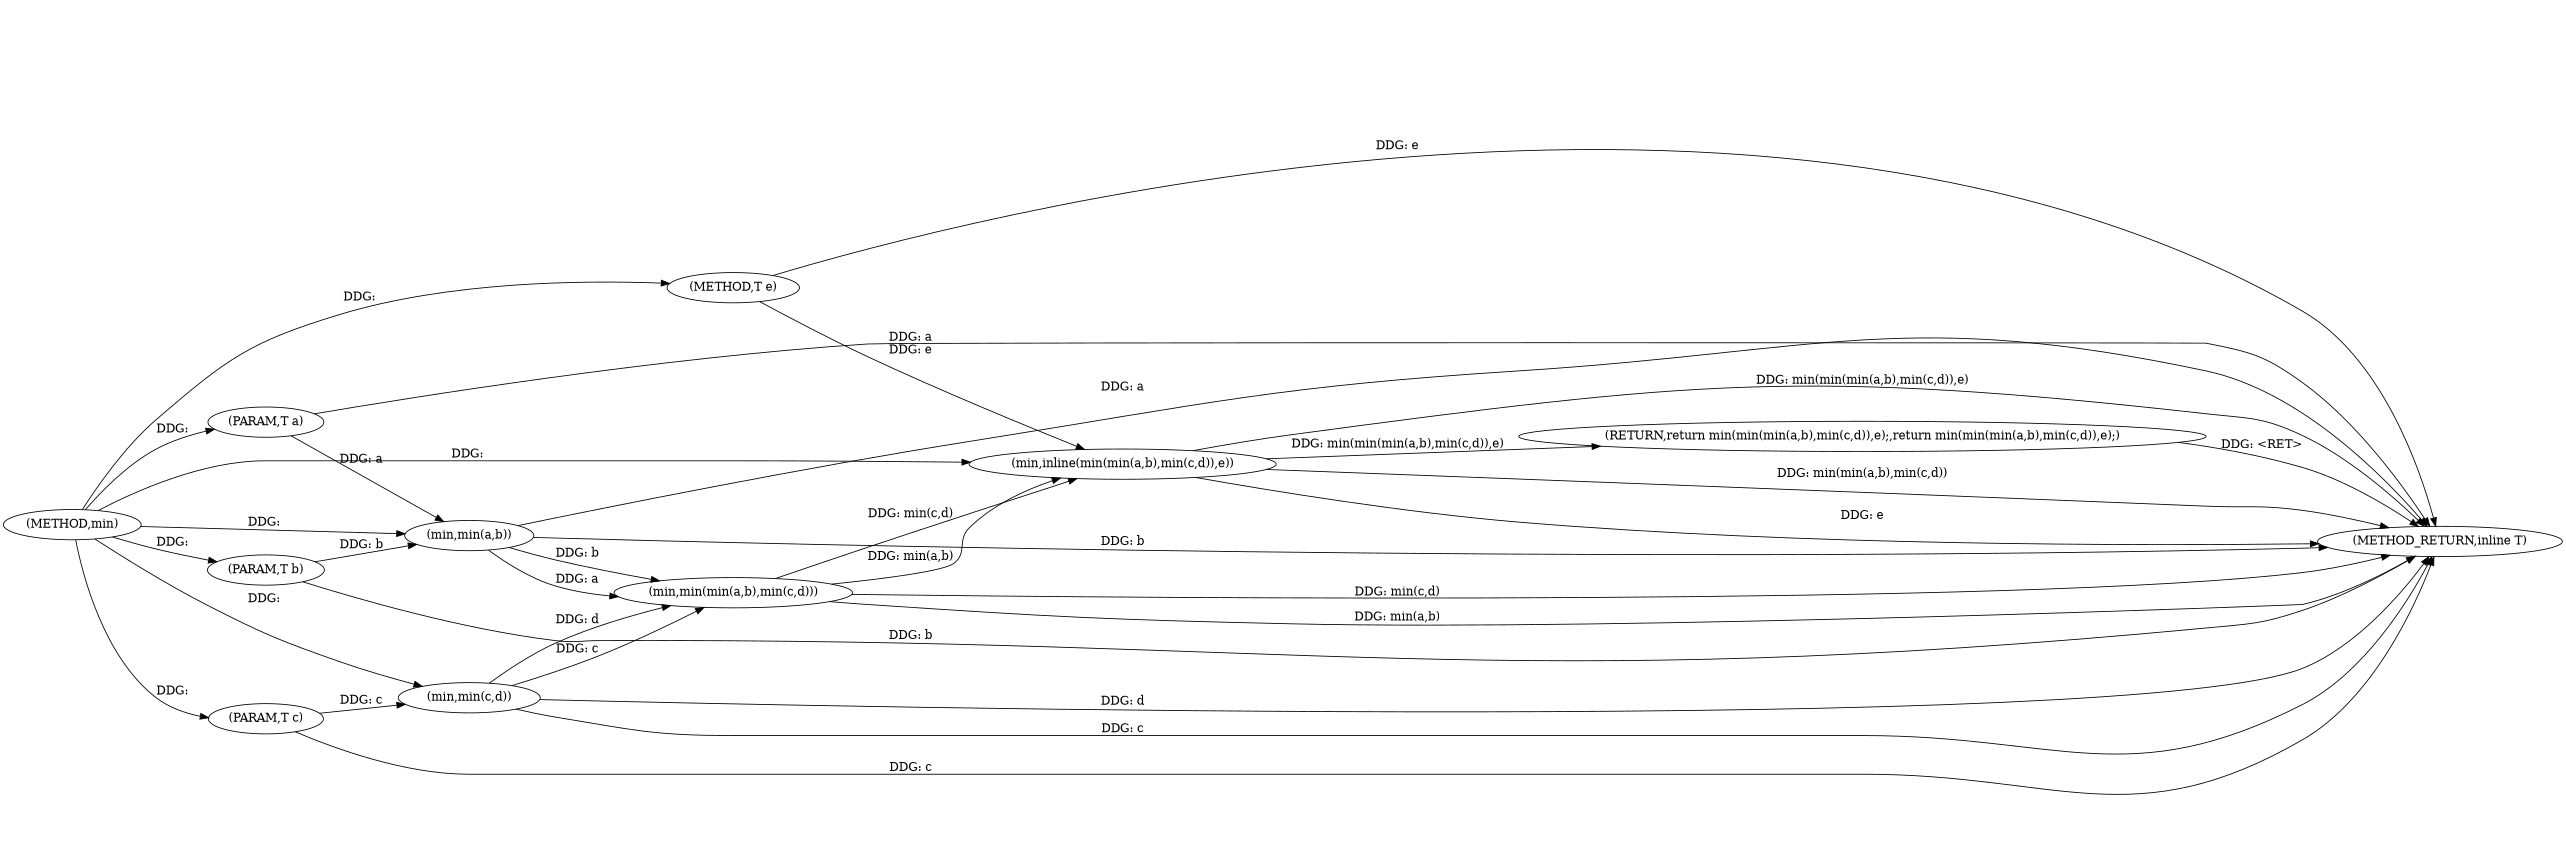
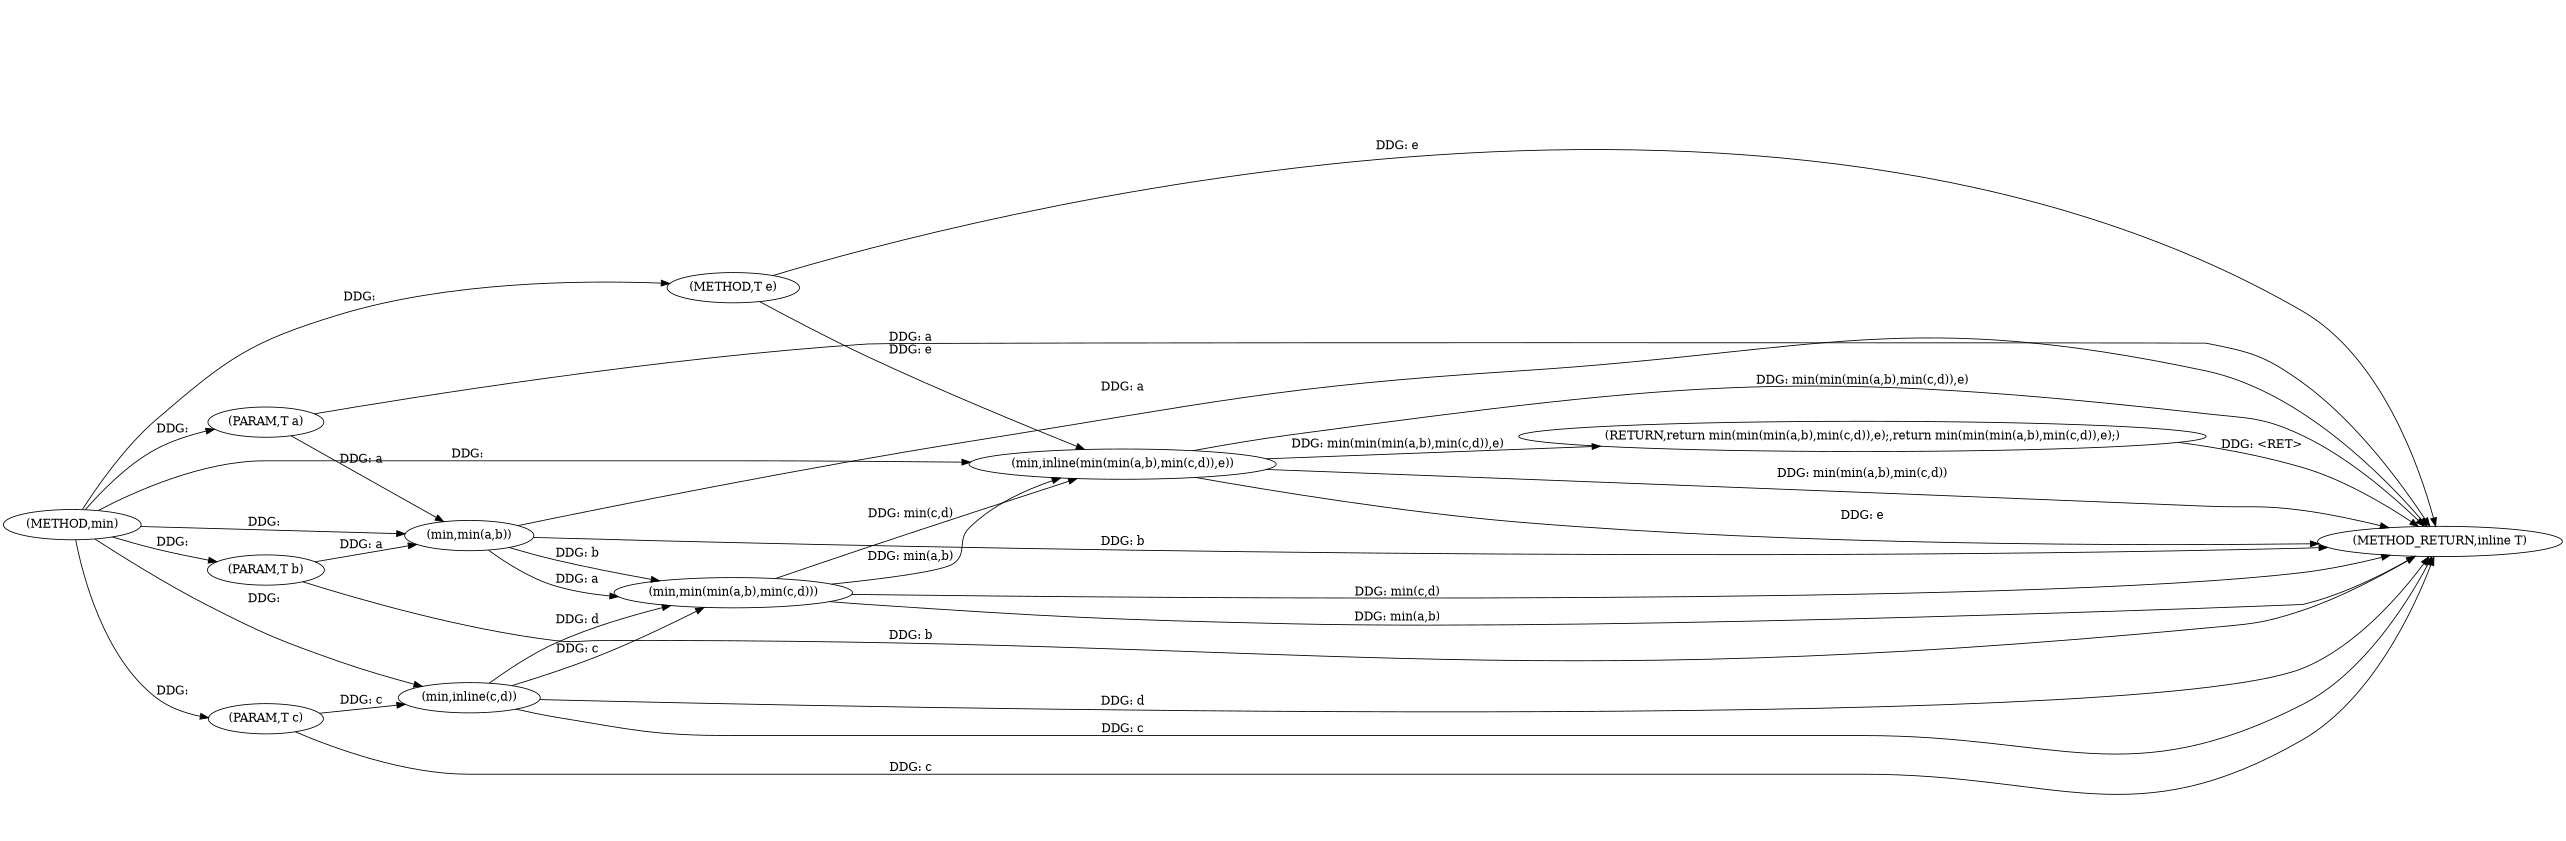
(361, 545) -> (361, 545)
(469, 698) -> (469, 698)
